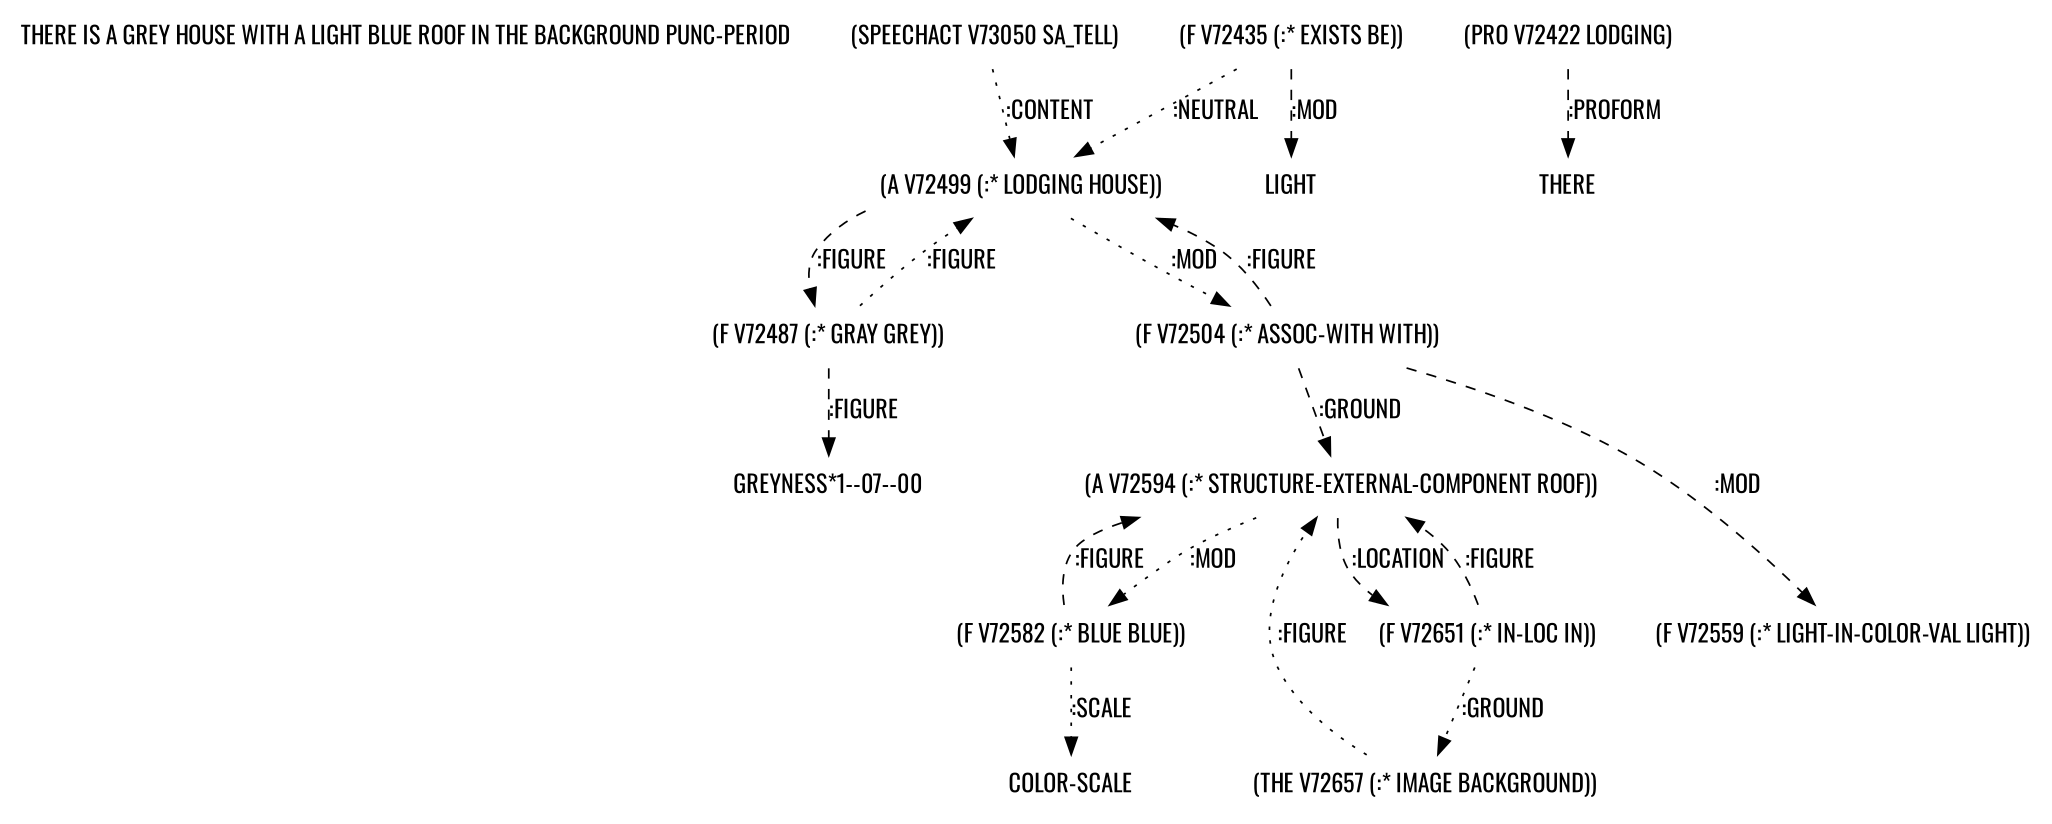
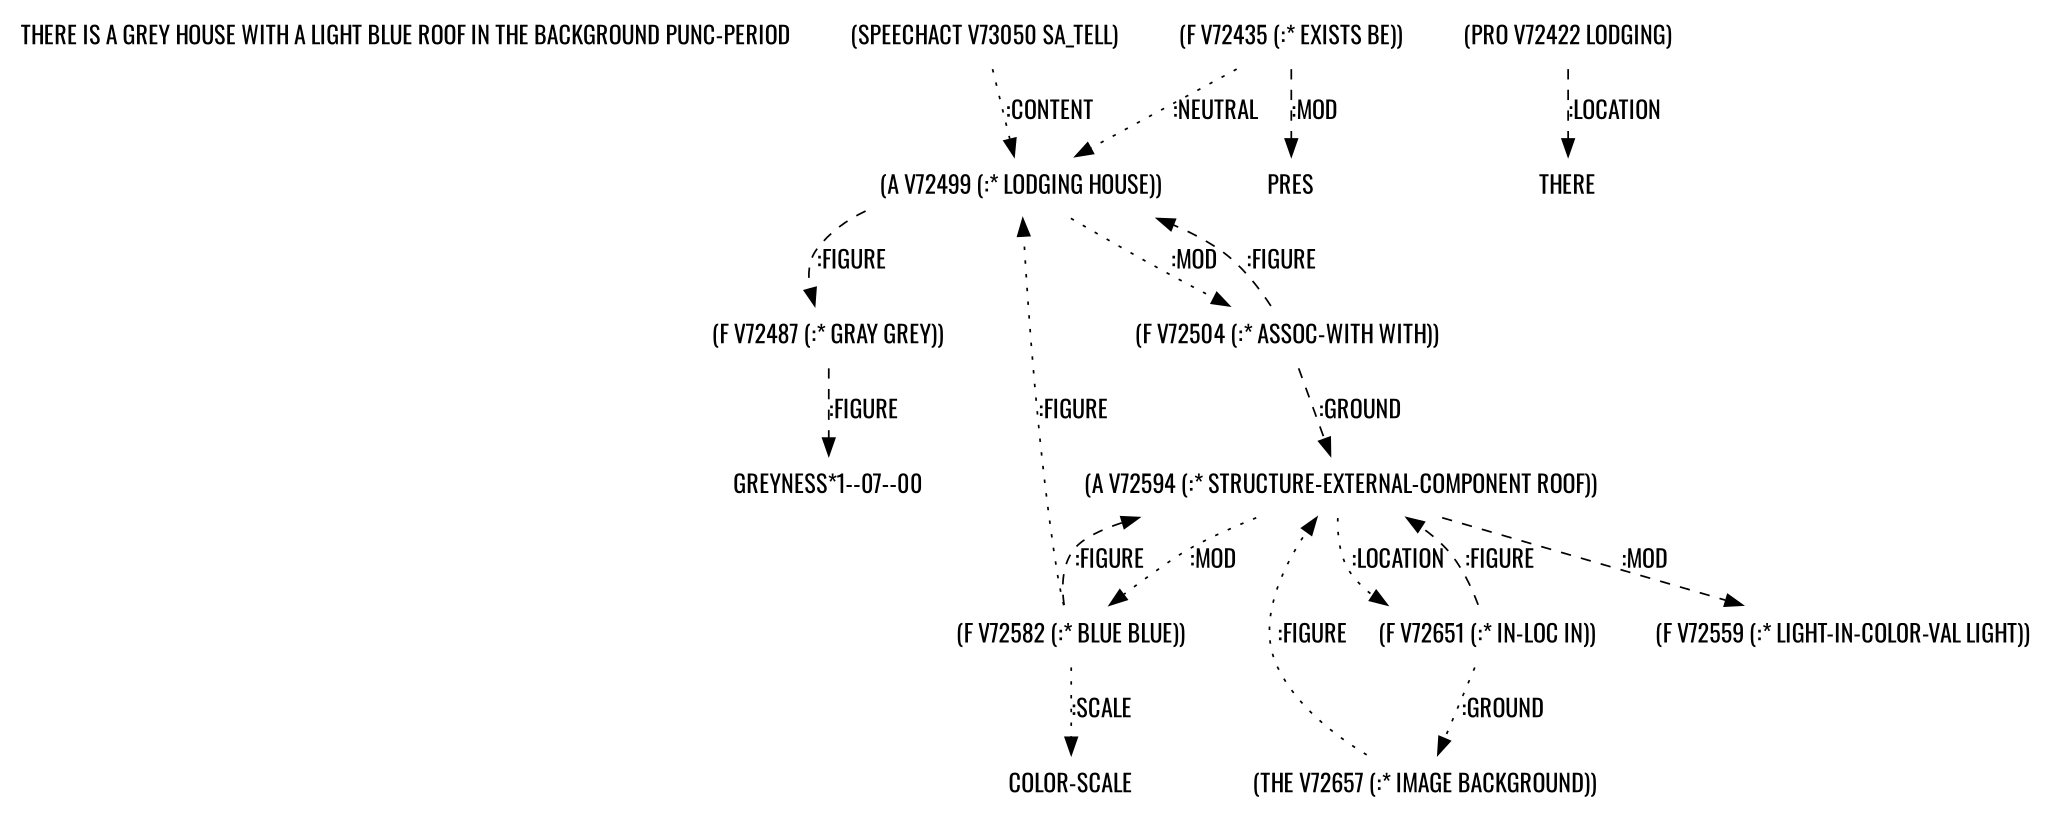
(1615, 113) -> (1615, 113)
(1291, 187) -> (1291, 187)
(907, 265) -> (1038, 421)
(1621, 452) -> (1584, 559)
(1344, 561) -> (1344, 561)
